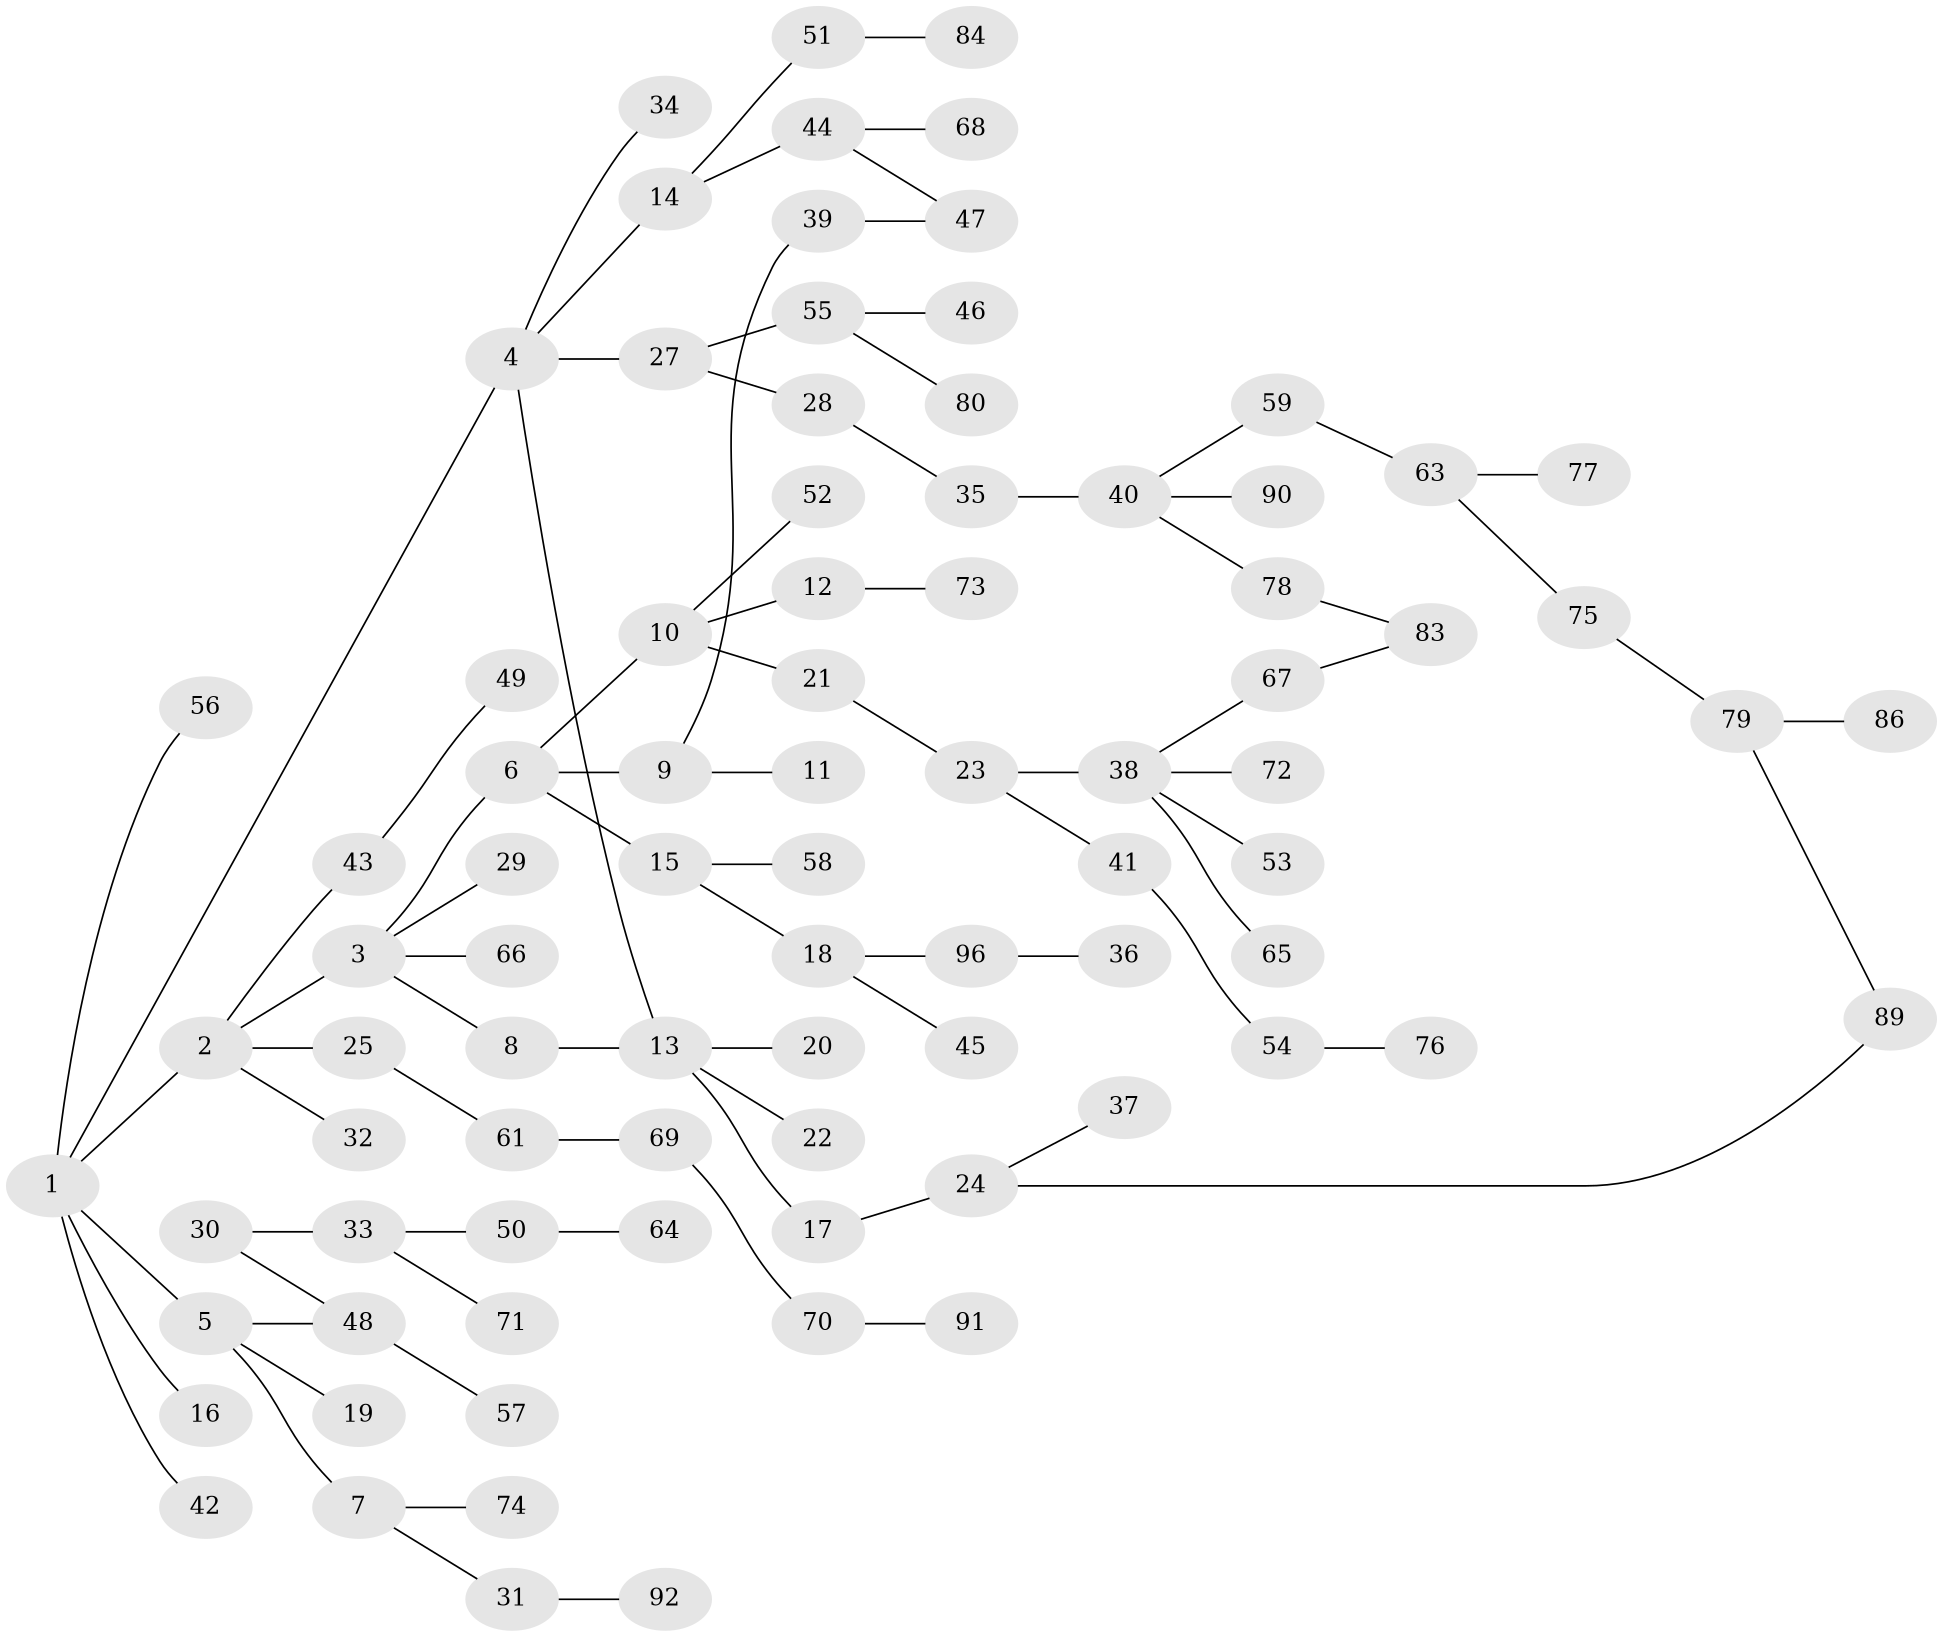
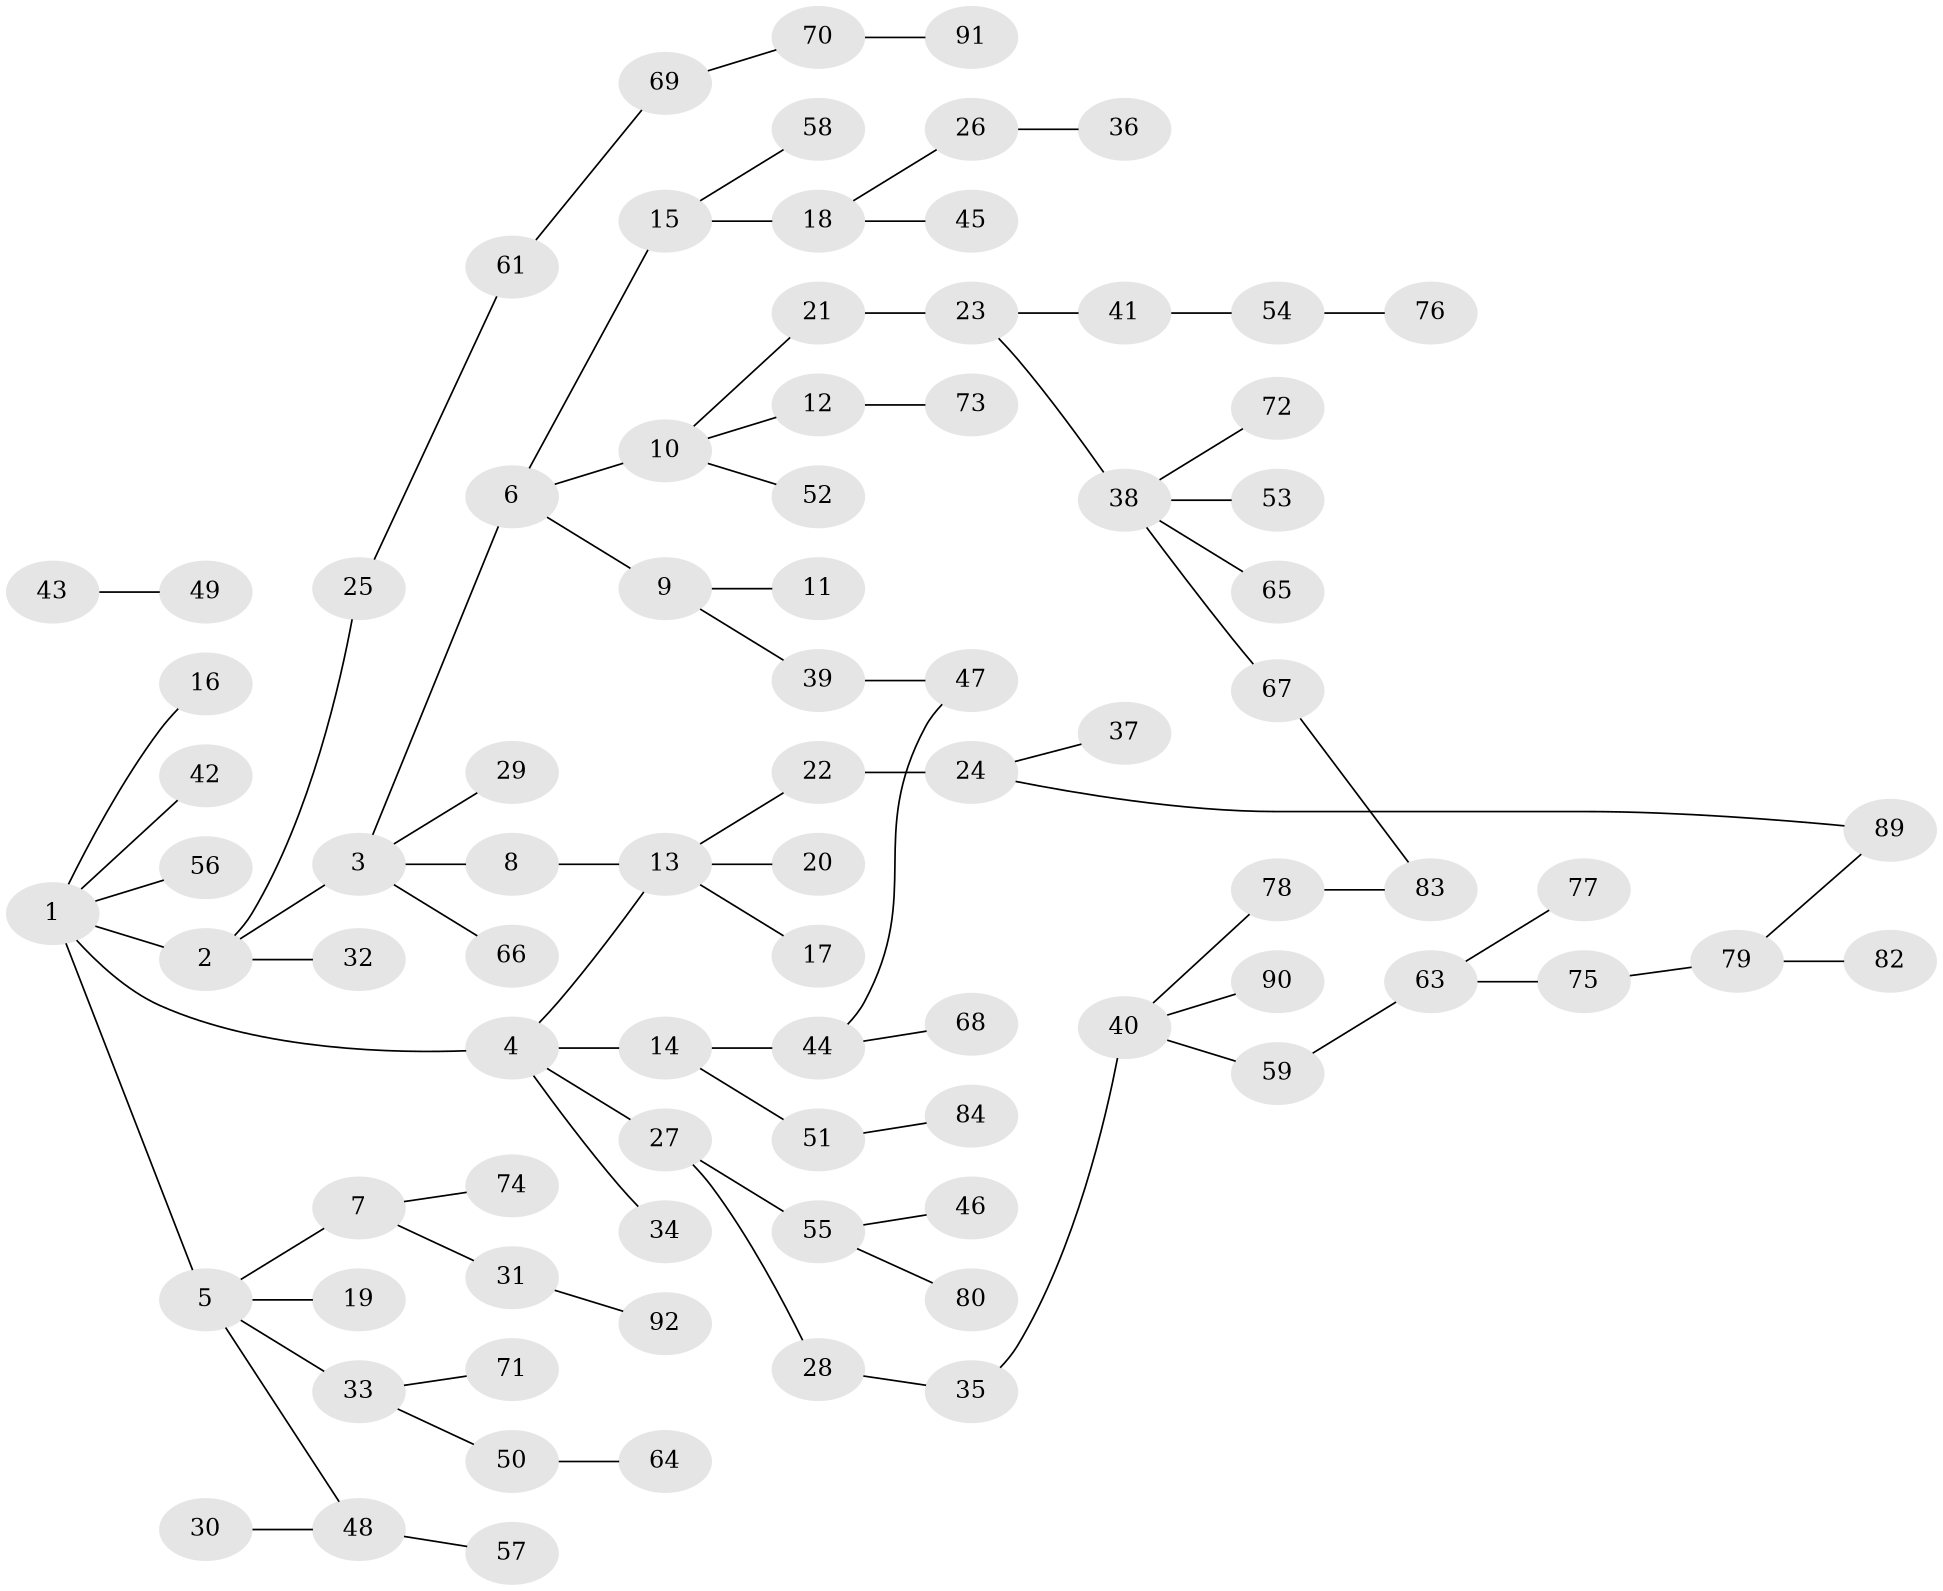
(1890, 721) -> (1890, 961)
(278, 953) -> none
(971, 956) -> (971, 129)
(895, 1209) -> (895, 772)
(283, 1232) -> (282, 1346)
